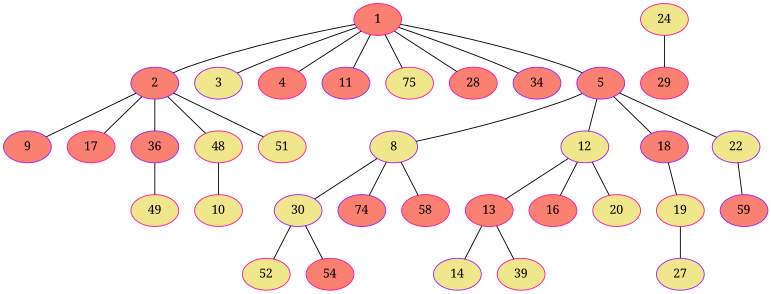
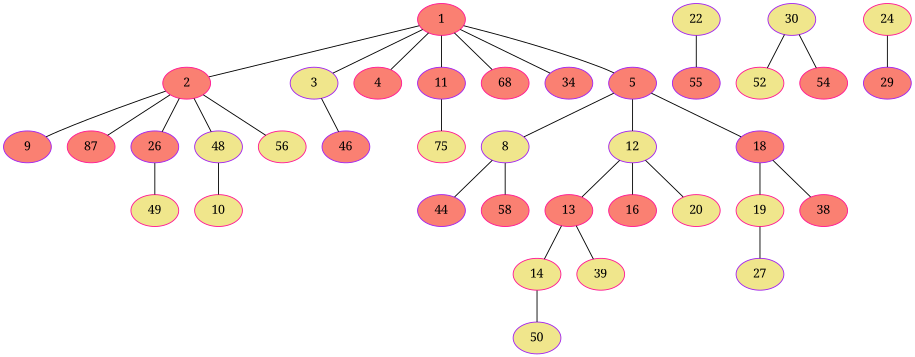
(394, 51) -> (441, 115)
(155, 83) -> (187, 83)
(473, 83) -> (505, 83)
(664, 83) -> (887, 83)
(668, 115) -> none
(91, 147) -> (91, 147)
(155, 147) -> (155, 147)
(219, 147) -> (219, 147)
(282, 147) -> (282, 147)
none -> (346, 147)
(346, 179) -> none
(362, 211) -> (441, 211)
(744, 211) -> (696, 83)
none -> (824, 211)
(457, 274) -> (537, 274)
none -> (537, 338)
